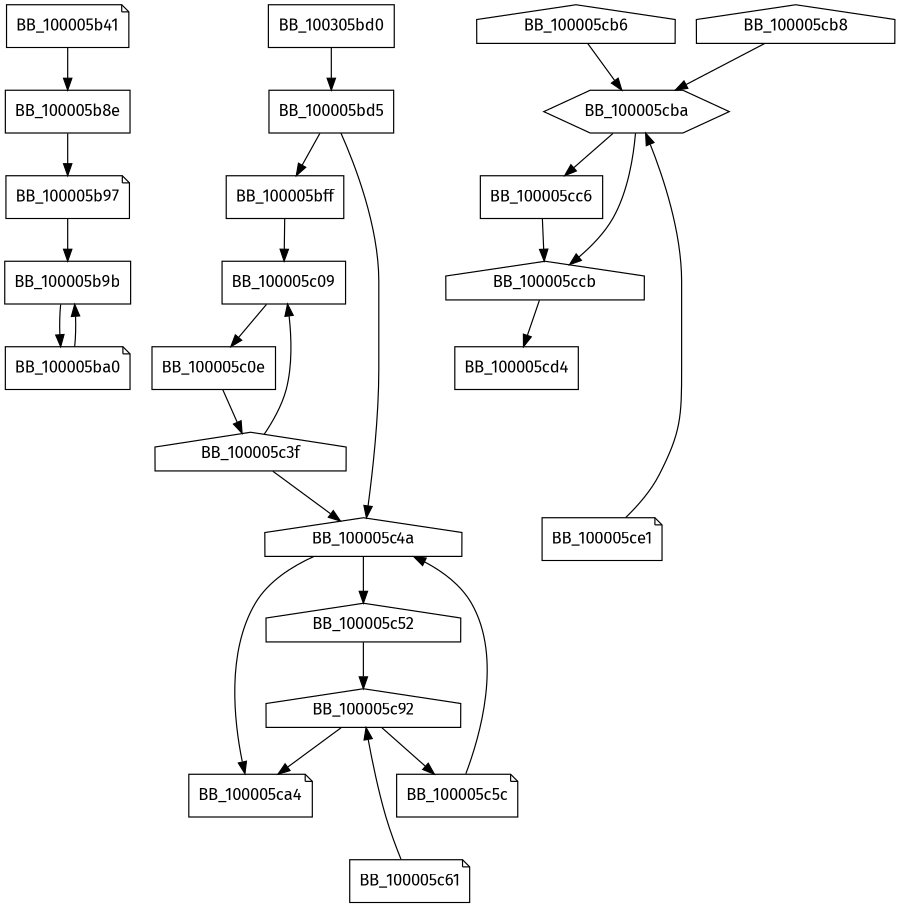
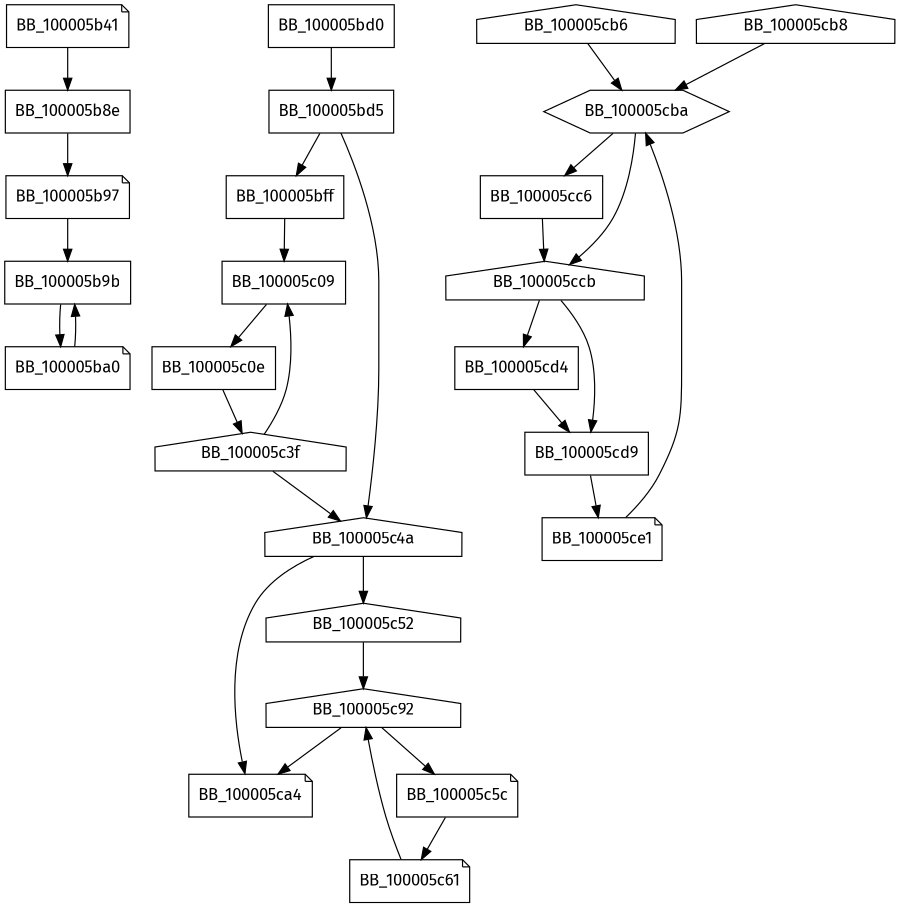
(331, 26) -> (331, 26)
none -> (587, 454)
(486, 657) -> (436, 833)
